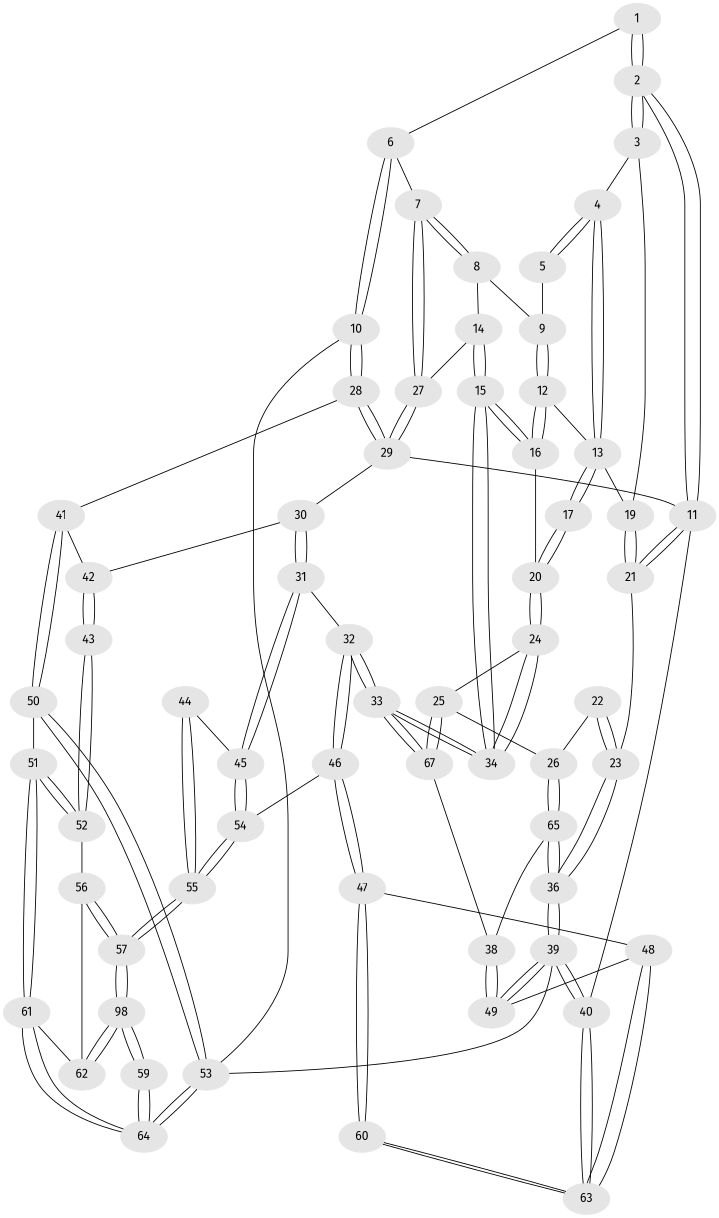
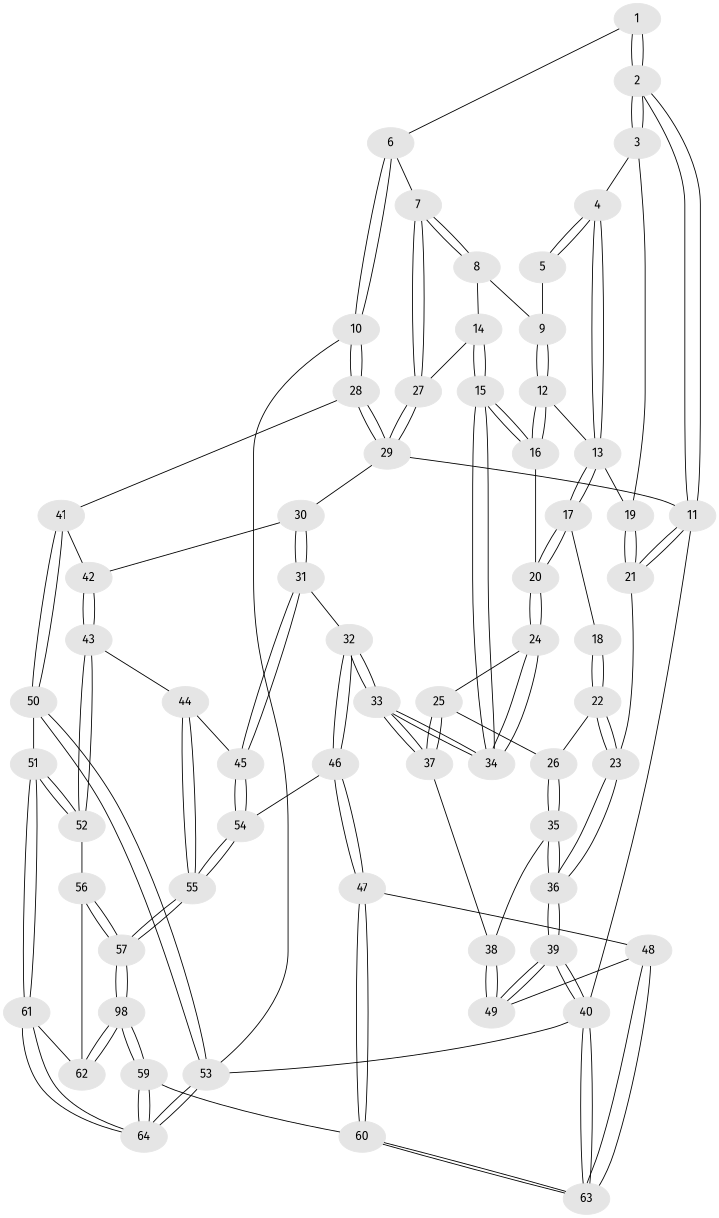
none -> (598, 640)
none -> (137, 671)
(430, 764) -> (430, 764)
(554, 826) -> (554, 826)
(413, 1060) -> (400, 1057)
none -> (250, 1112)
